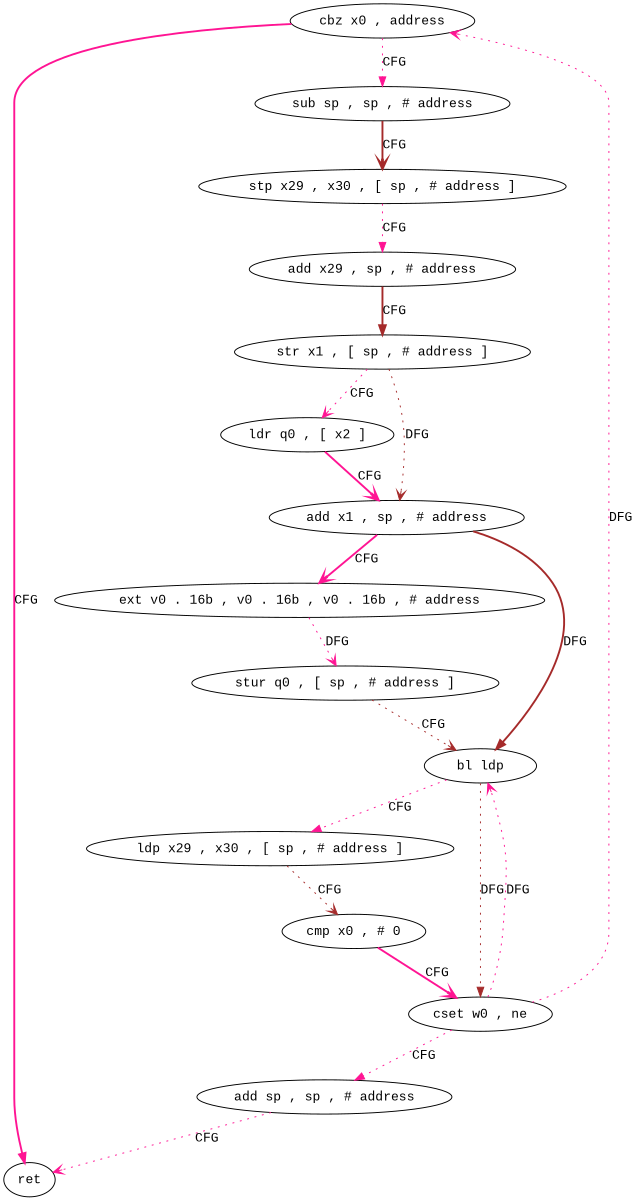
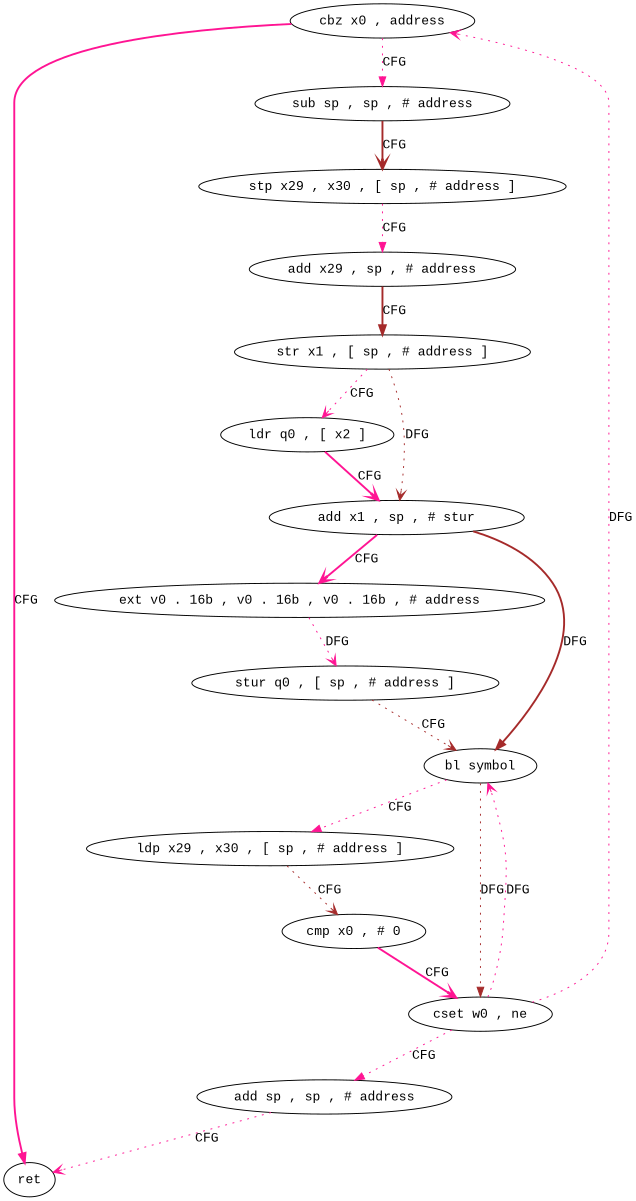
(397, 518) -> (397, 518)
(480, 766) -> (480, 766)
